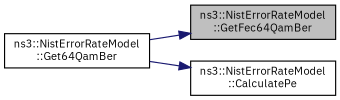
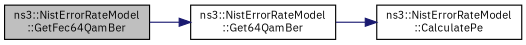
(164, 37) -> (164, 22)
